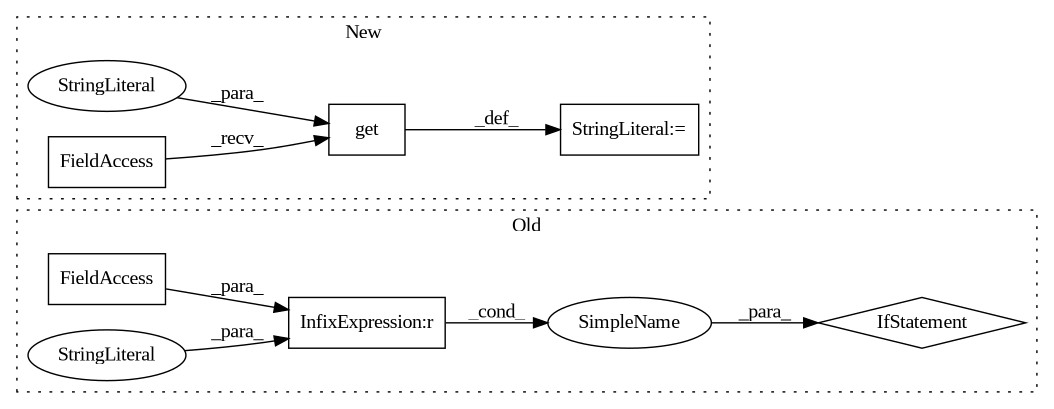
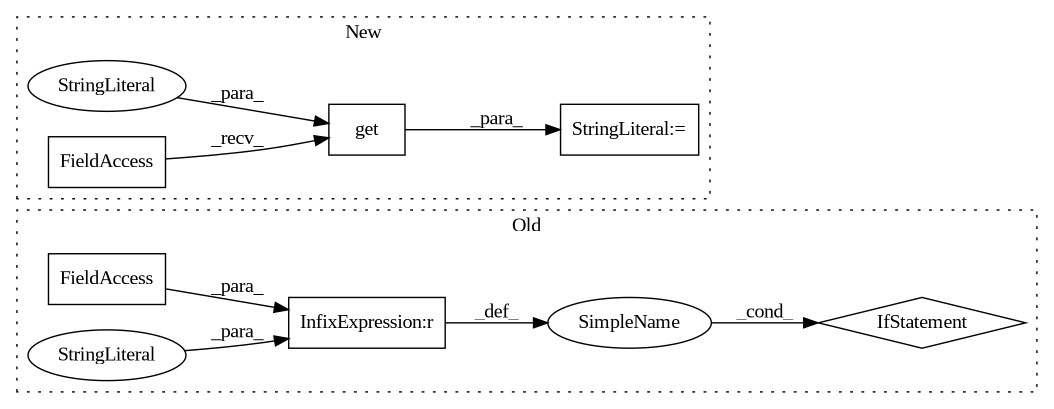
(497, 119) -> (497, 119)
(497, 312) -> (497, 312)
(765, 312) -> (765, 312)
